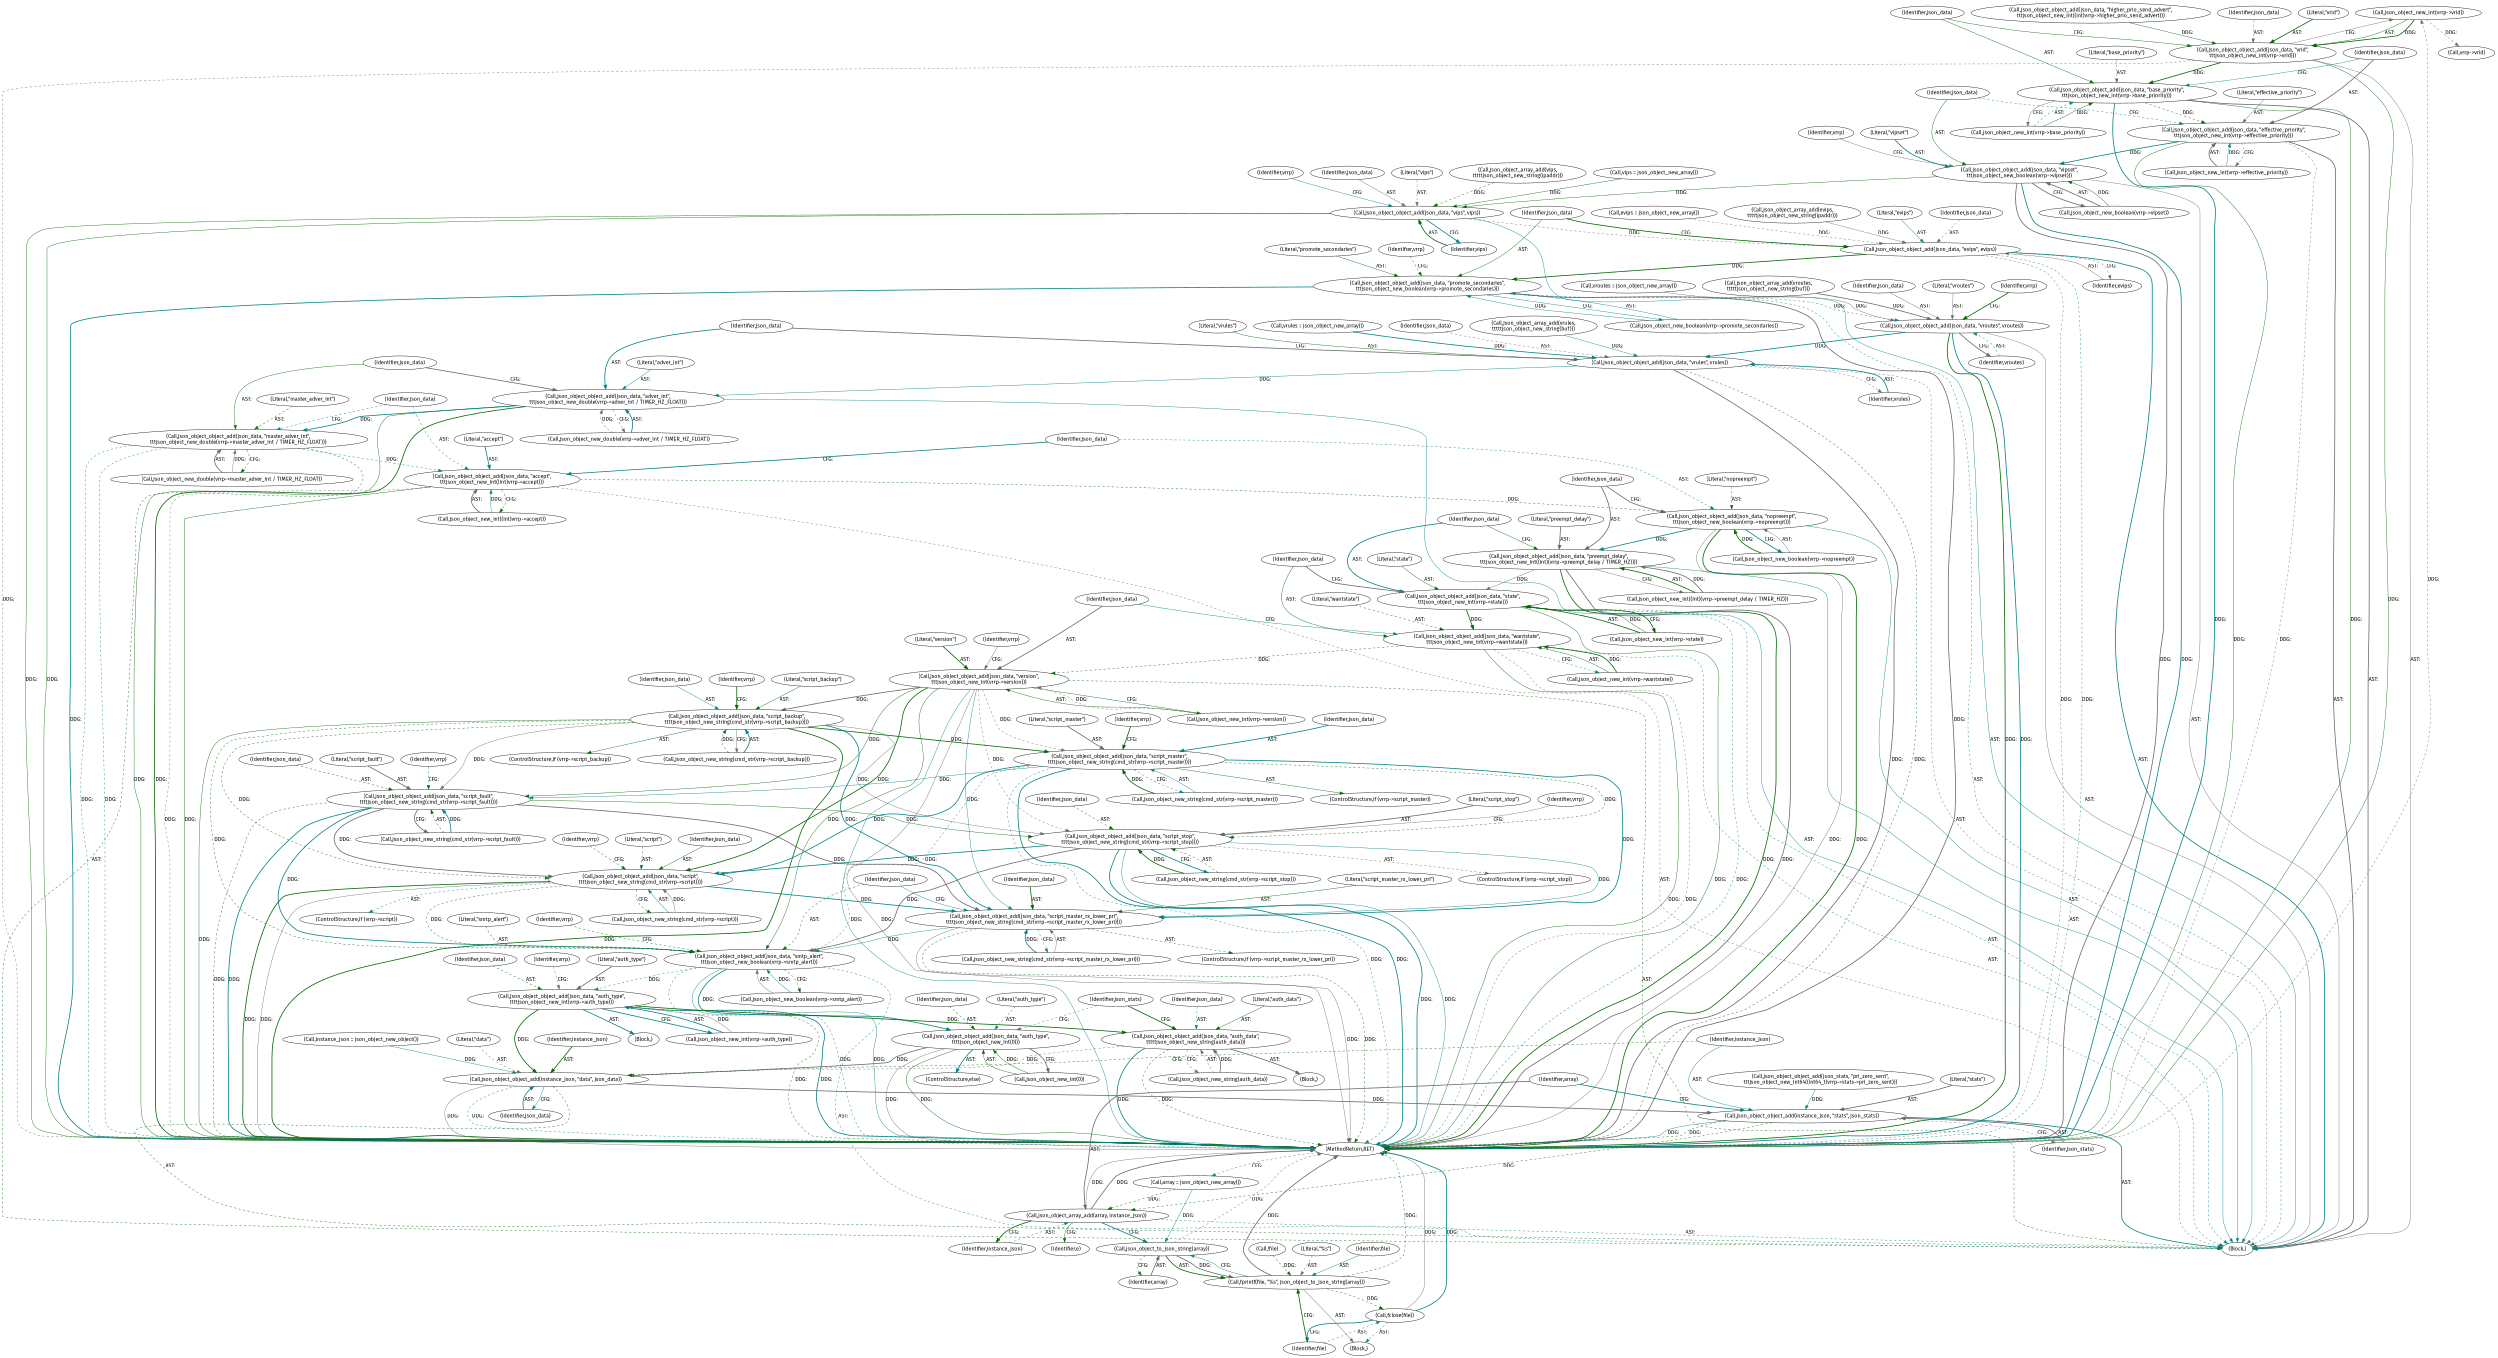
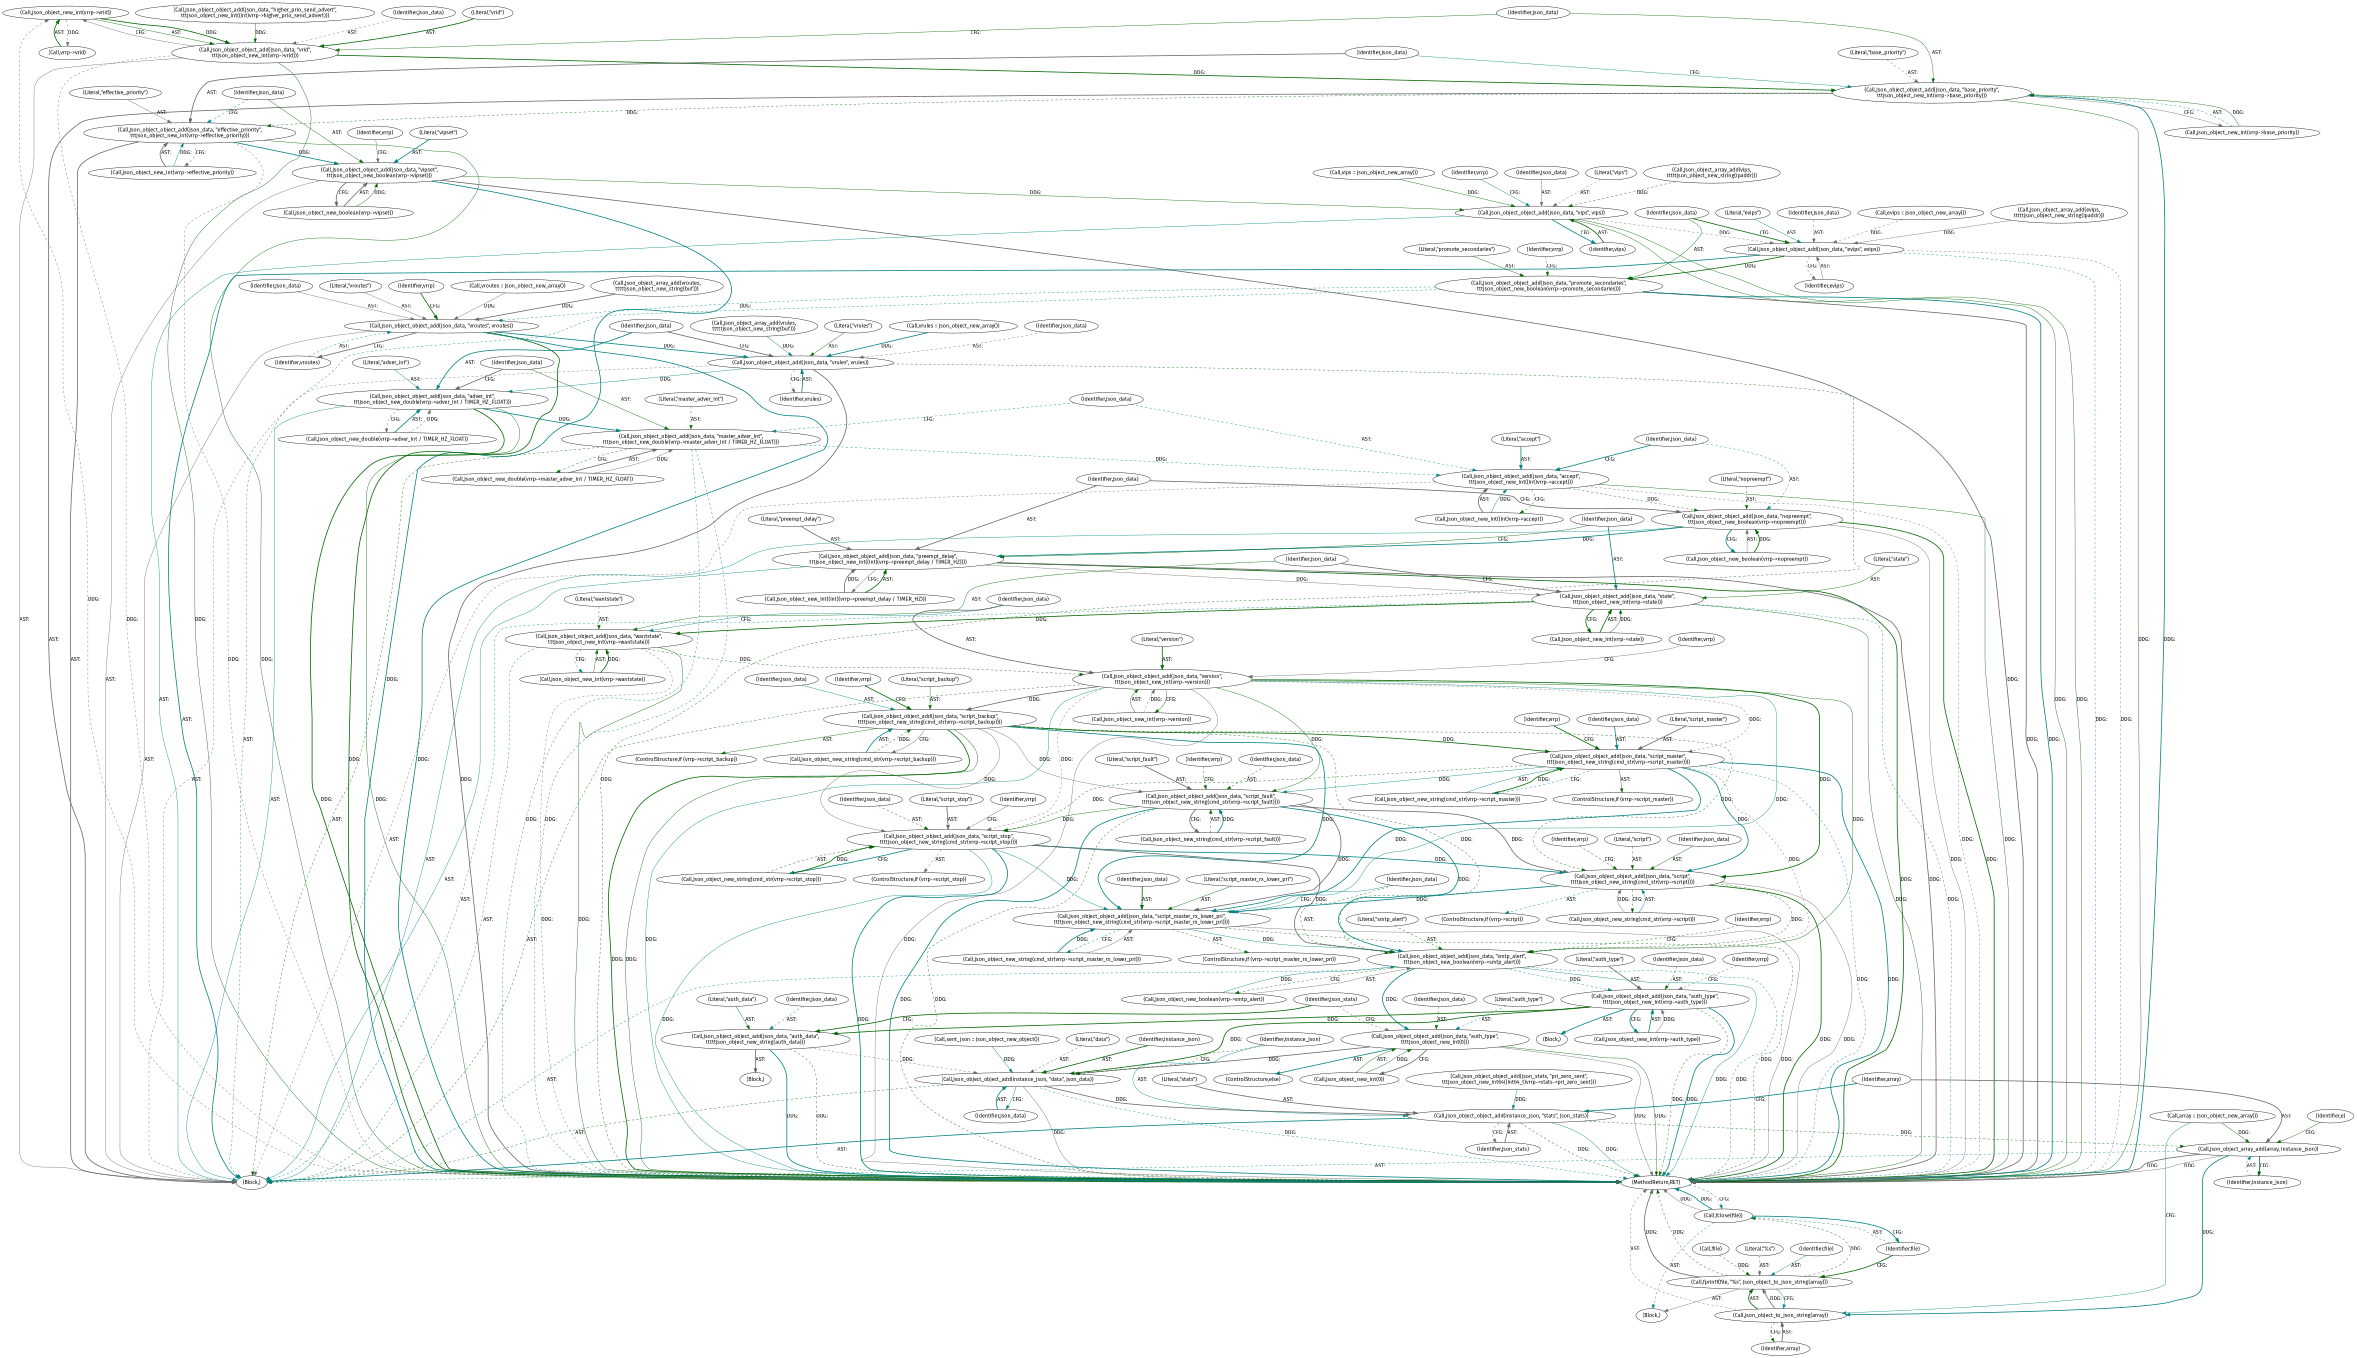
none -> (54, 35)
(1704, 326) -> none
(361, 1039) -> (987, 1039)
(1218, 1080) -> none
(1266, 1160) -> (1708, 1192)
(1143, 1199) -> (2234, 1132)
(1259, 1199) -> (1636, 1249)
(1189, 1216) -> (2172, 1216)
(1066, 1231) -> (2301, 1133)
(1135, 1232) -> (2209, 1232)
